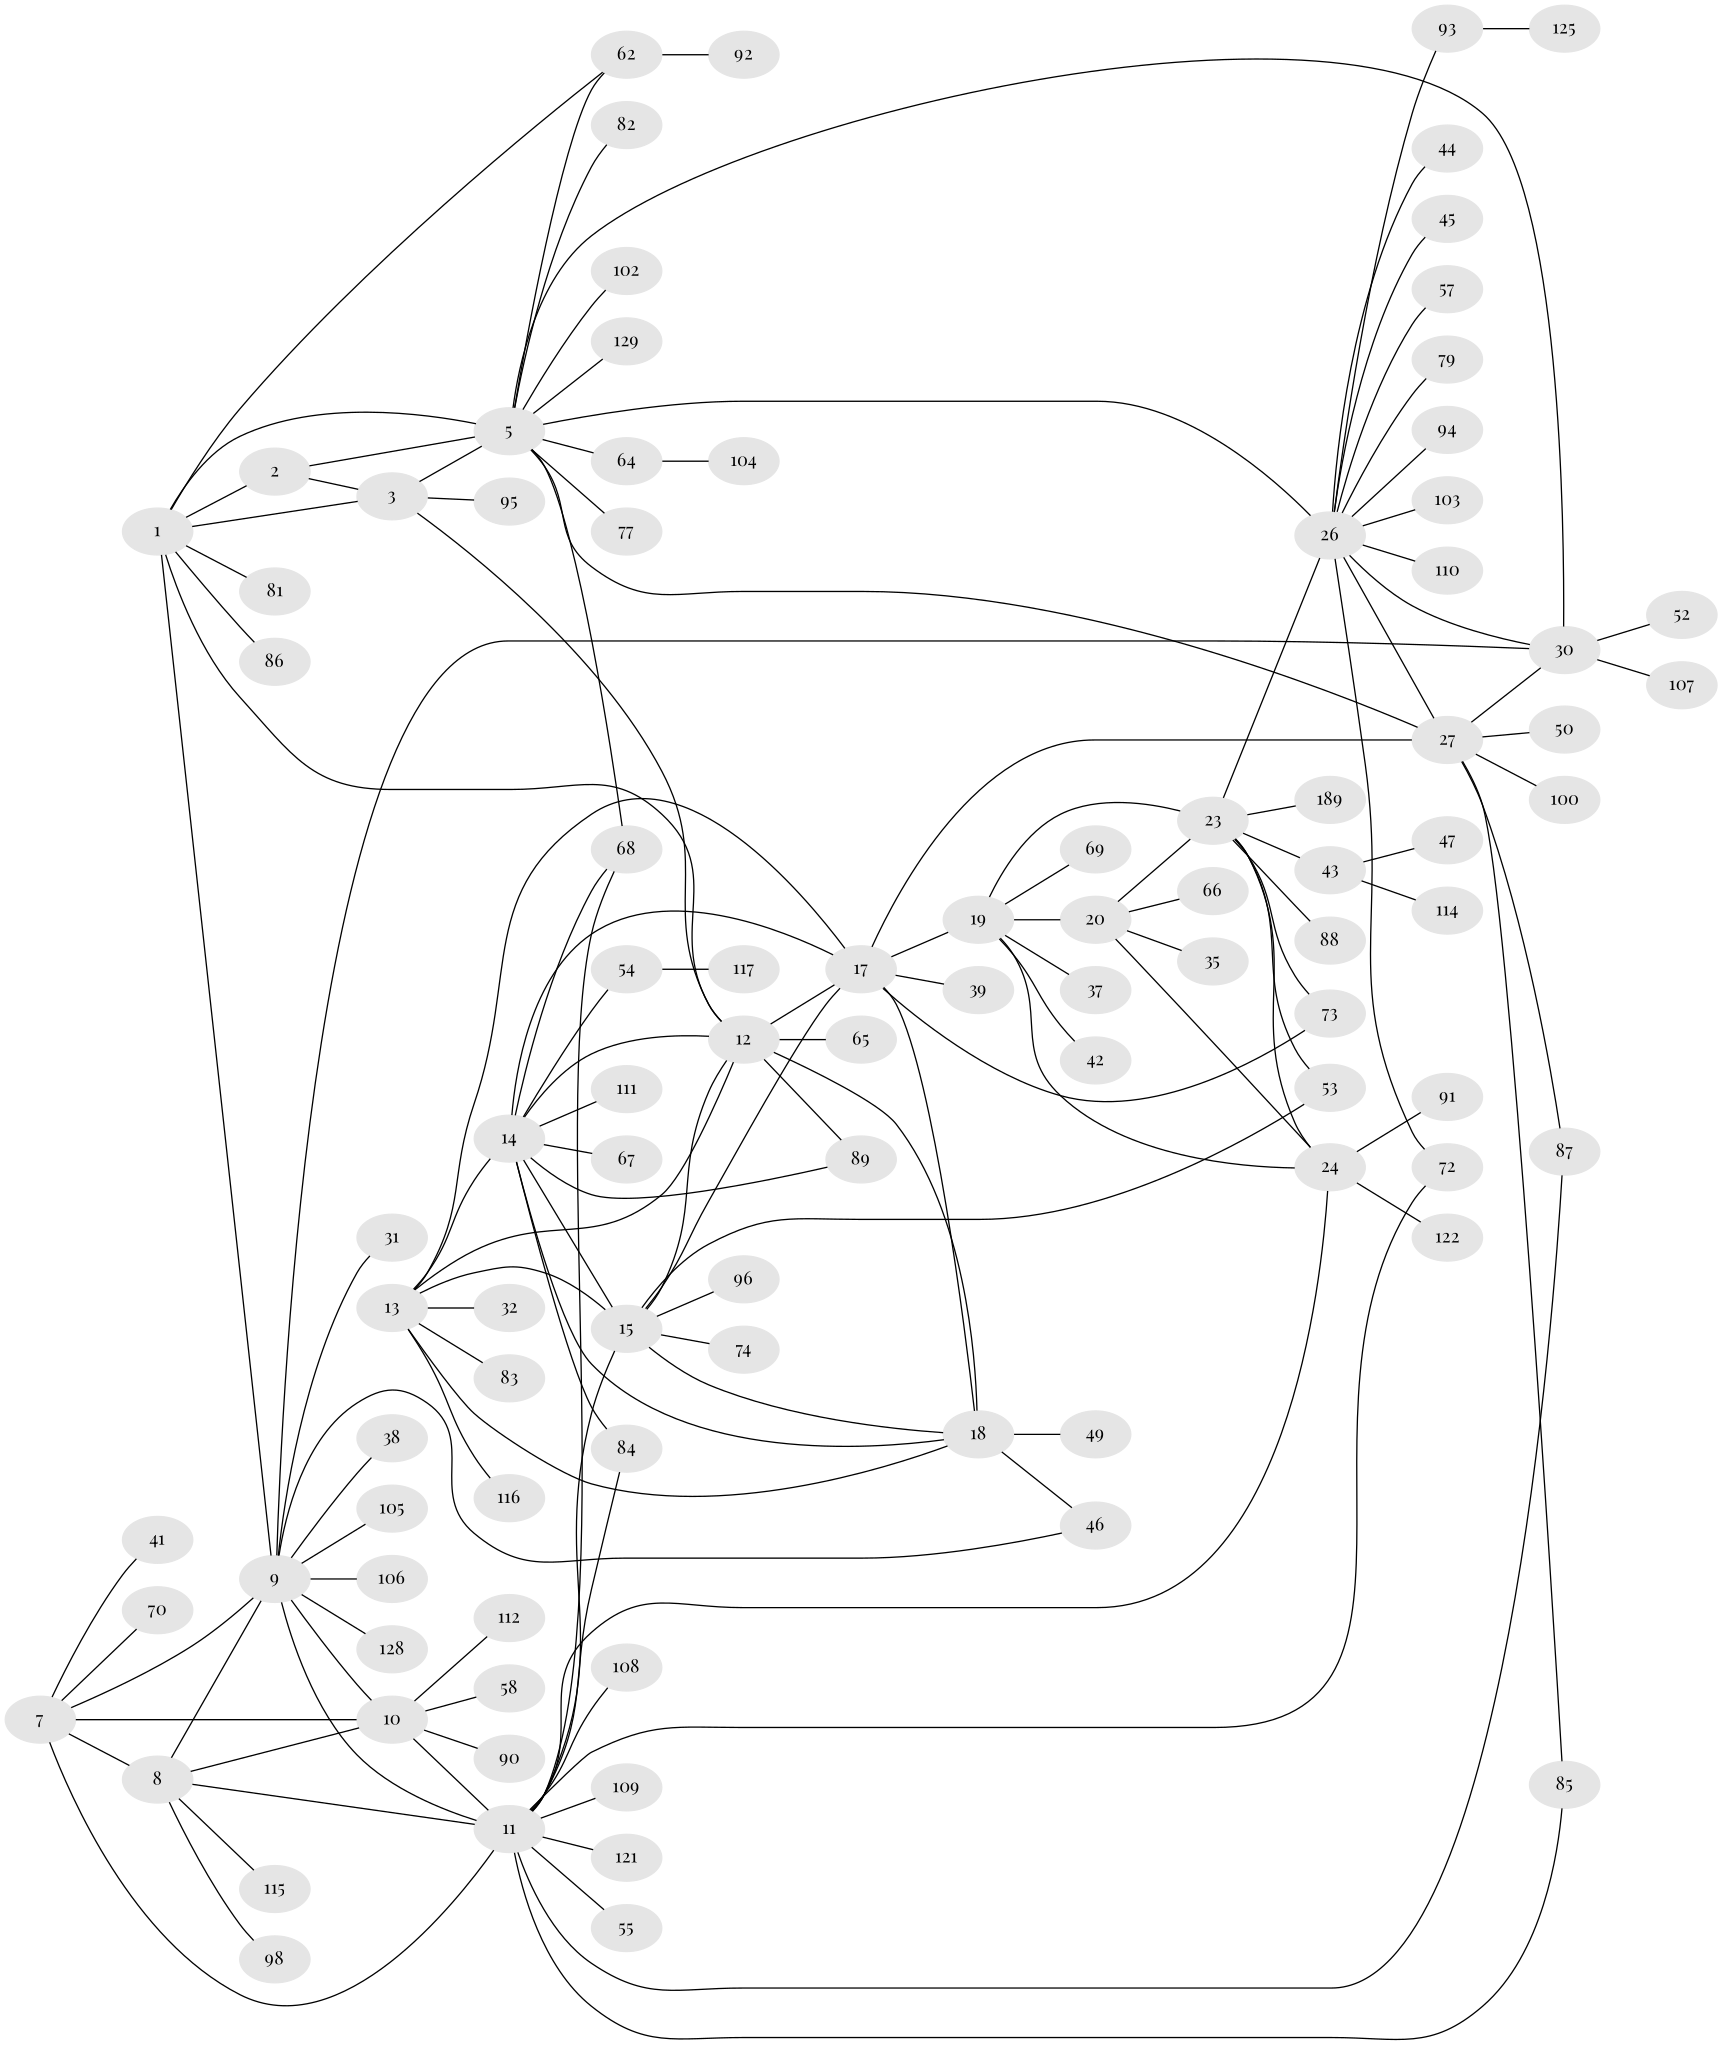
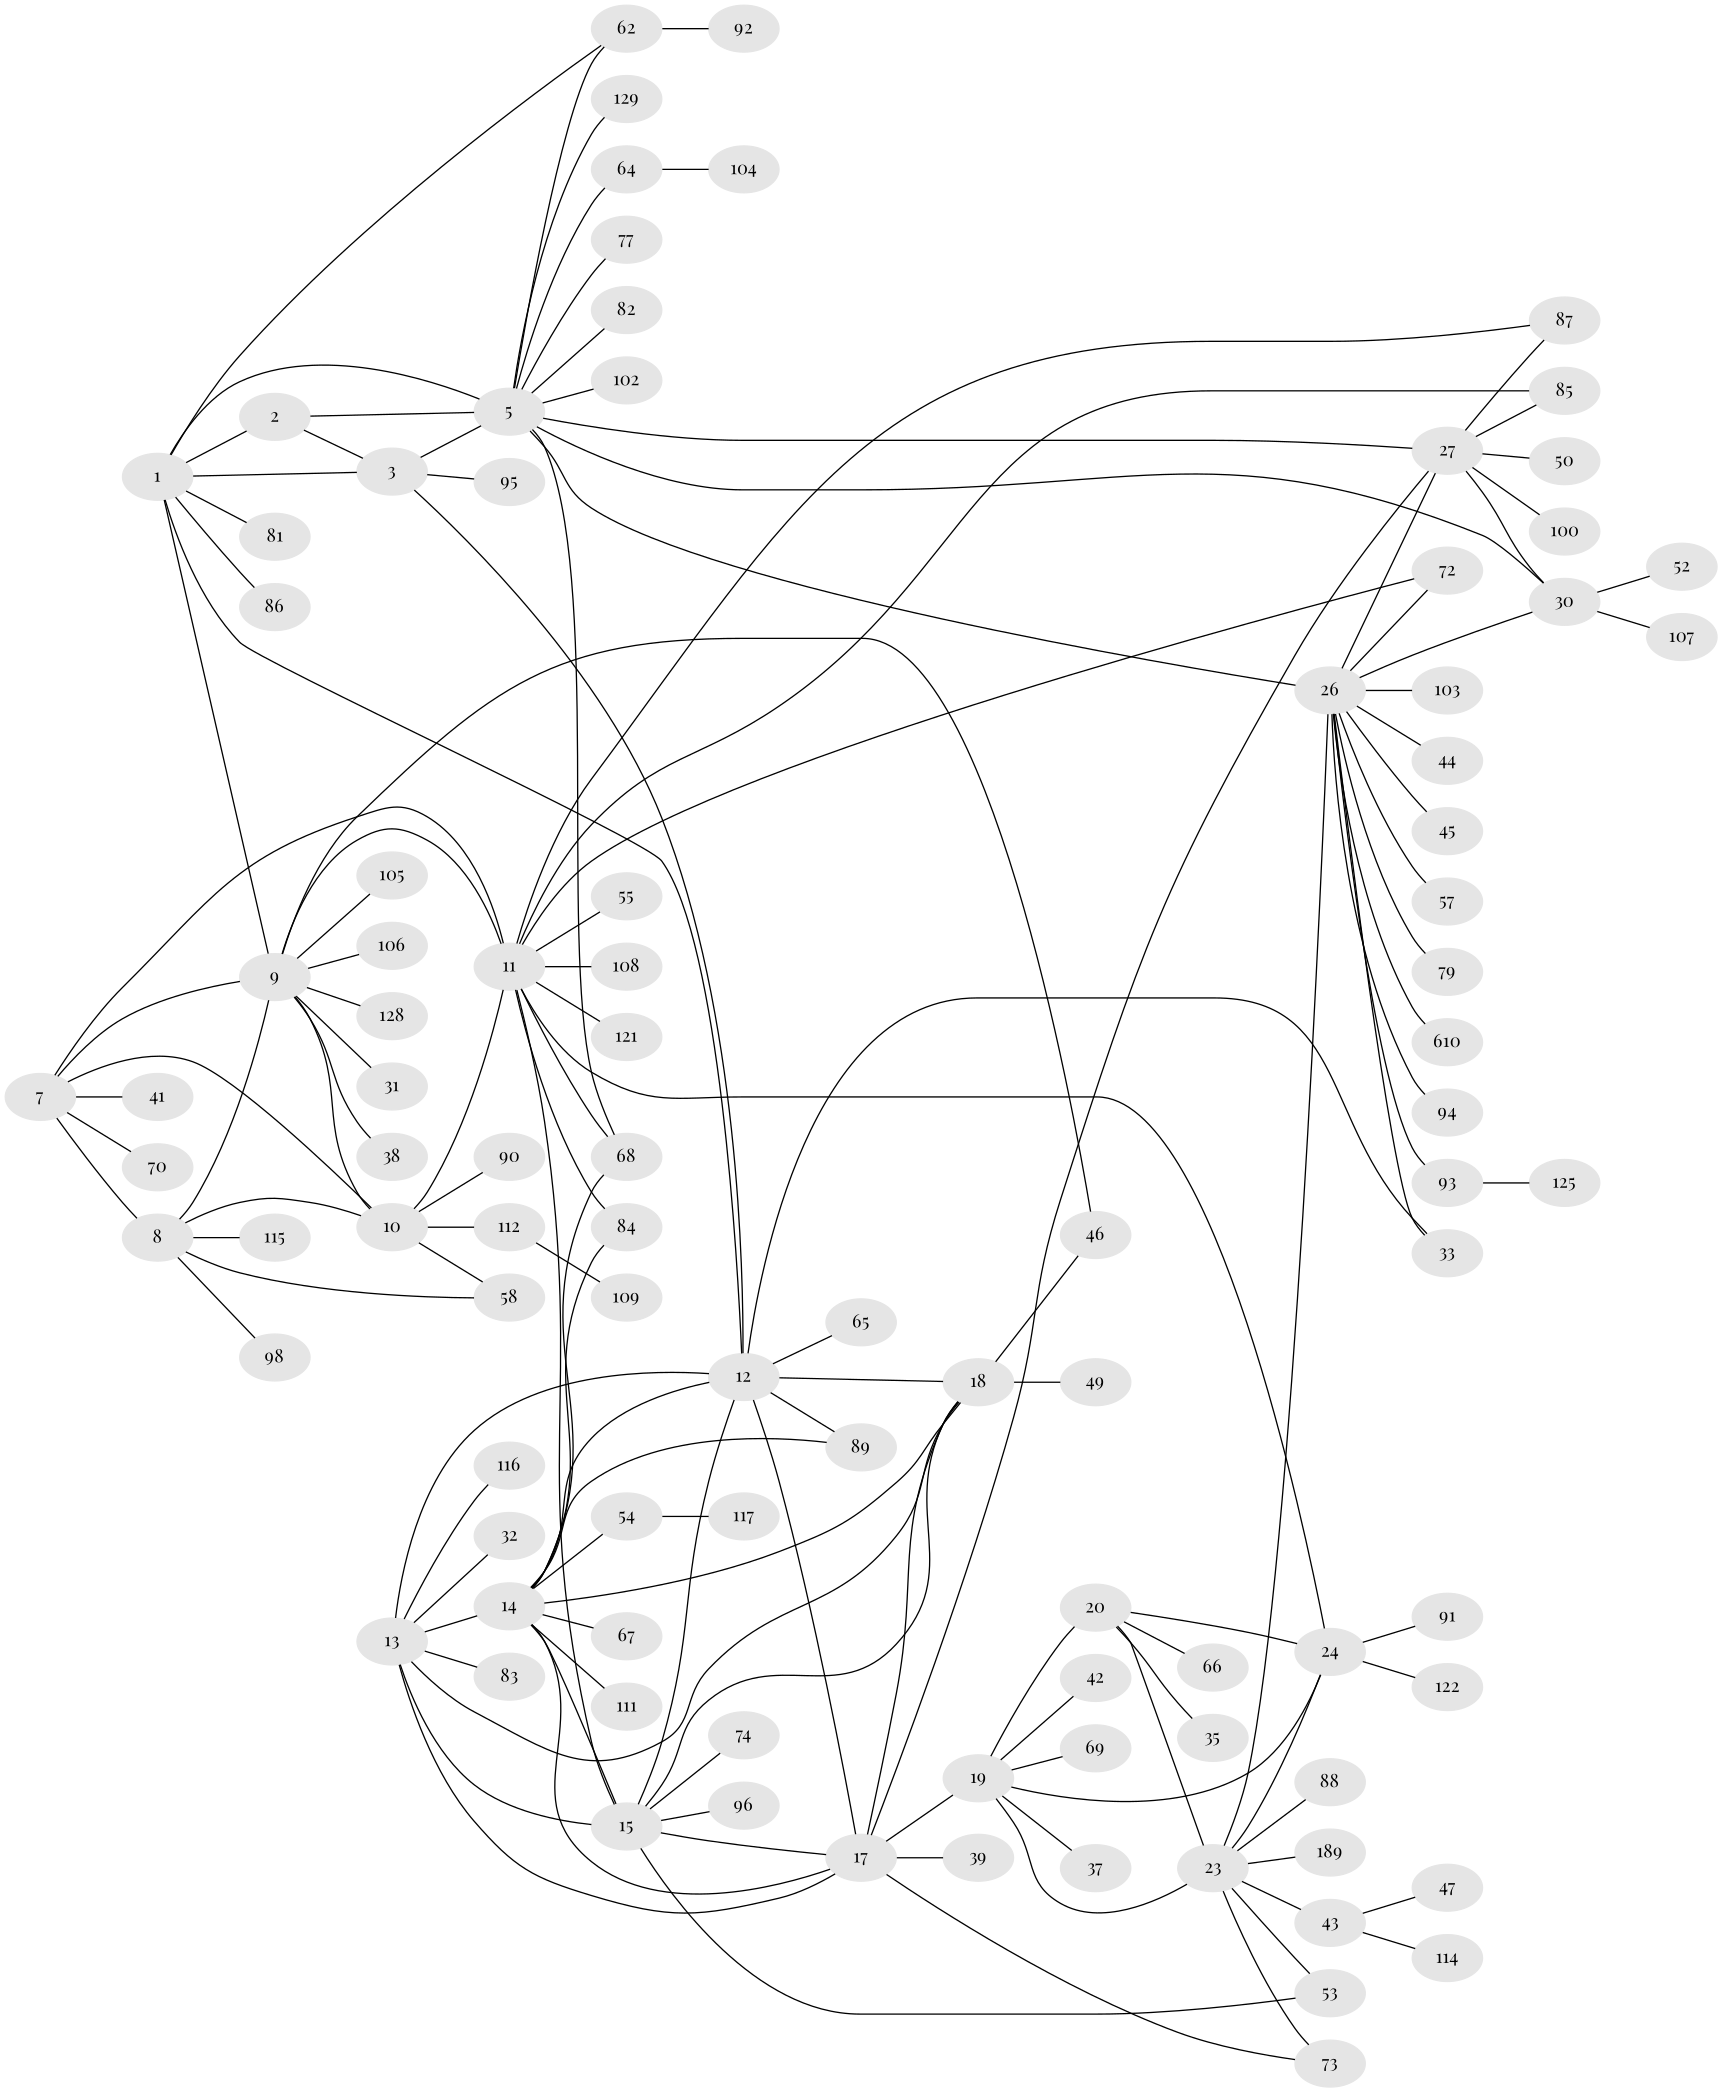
(1447, 571) -> (1447, 1042)
(529, 641) -> none
none -> (1447, 1253)
(334, 1804) -> (327, 1289)
(568, 1808) -> (576, 1267)
